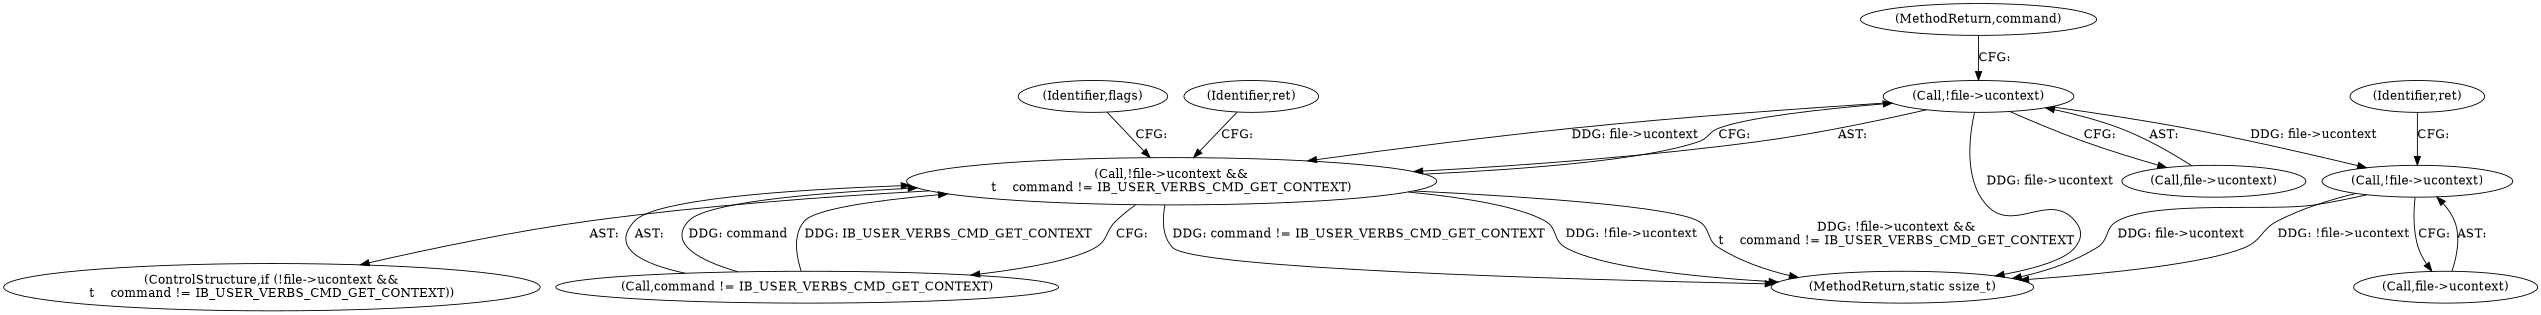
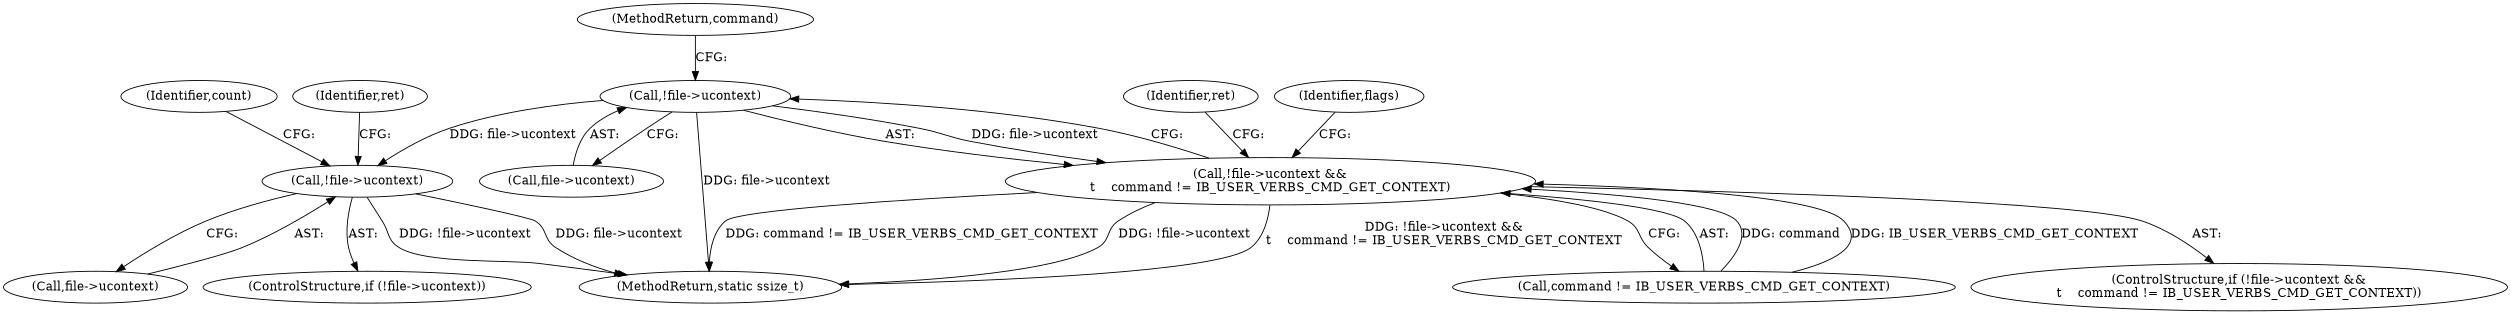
none -> (199, 96)
none -> (367, 287)
